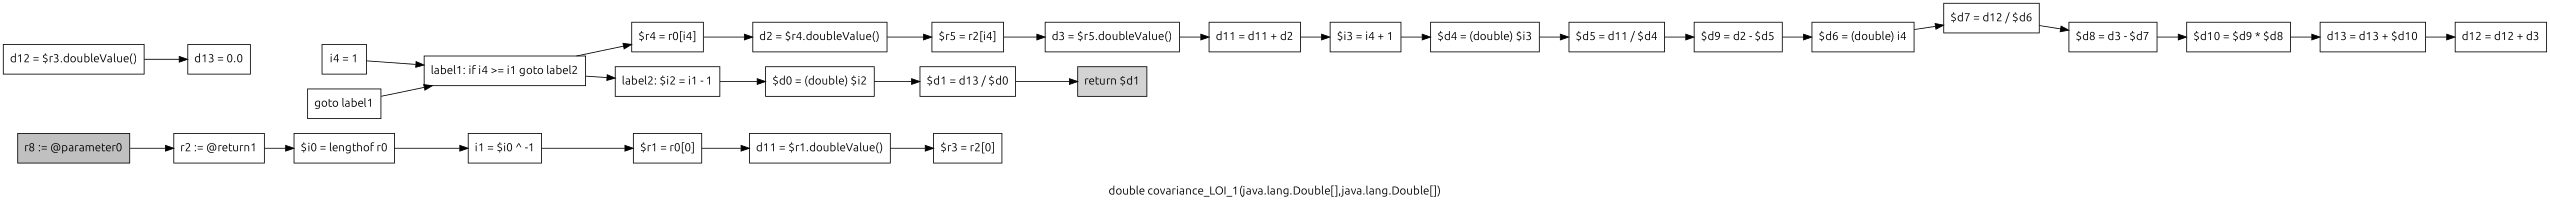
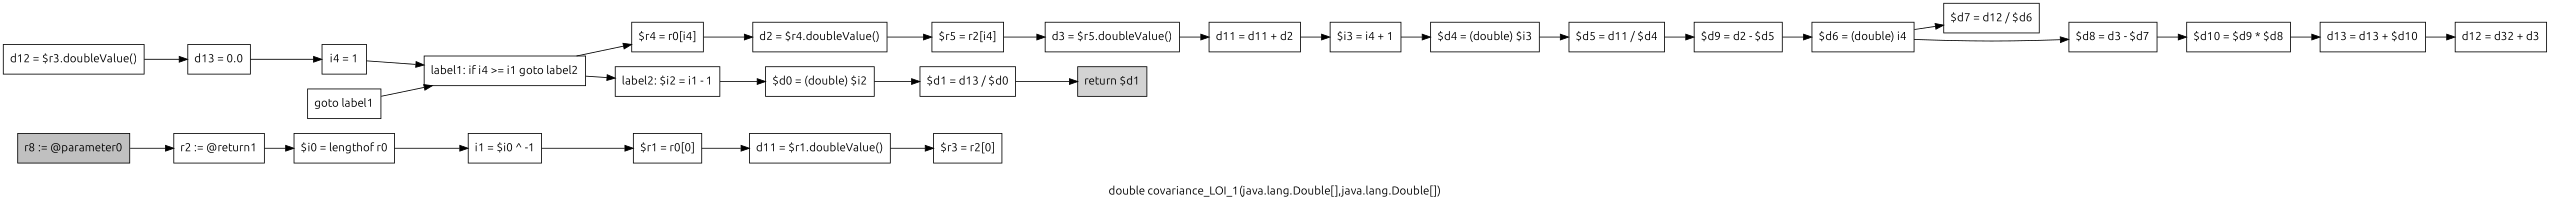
(2050, 27) -> (1987, 41)
(2501, 37) -> (2501, 37)
none -> (282, 59)
